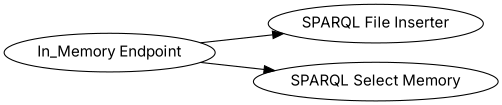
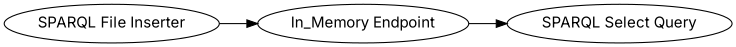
(237, 39) -> (233, 24)
(376, 82) -> (620, 24)
